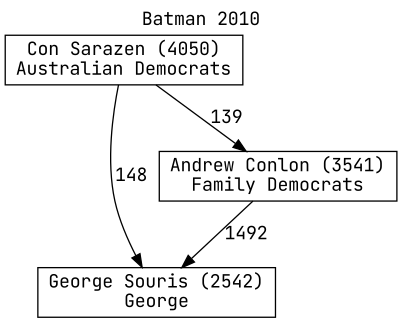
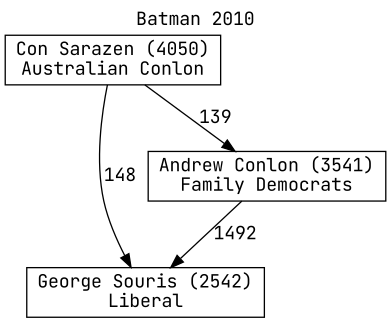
(124, 60) -> (113, 60)
(157, 292) -> (146, 292)
